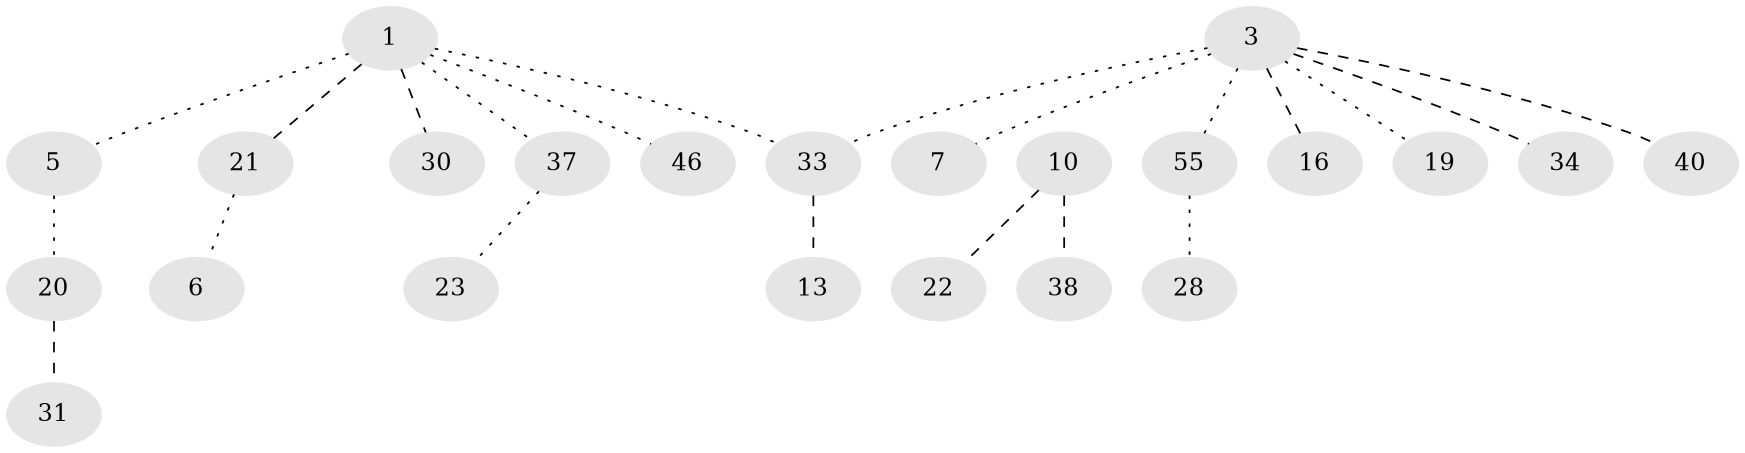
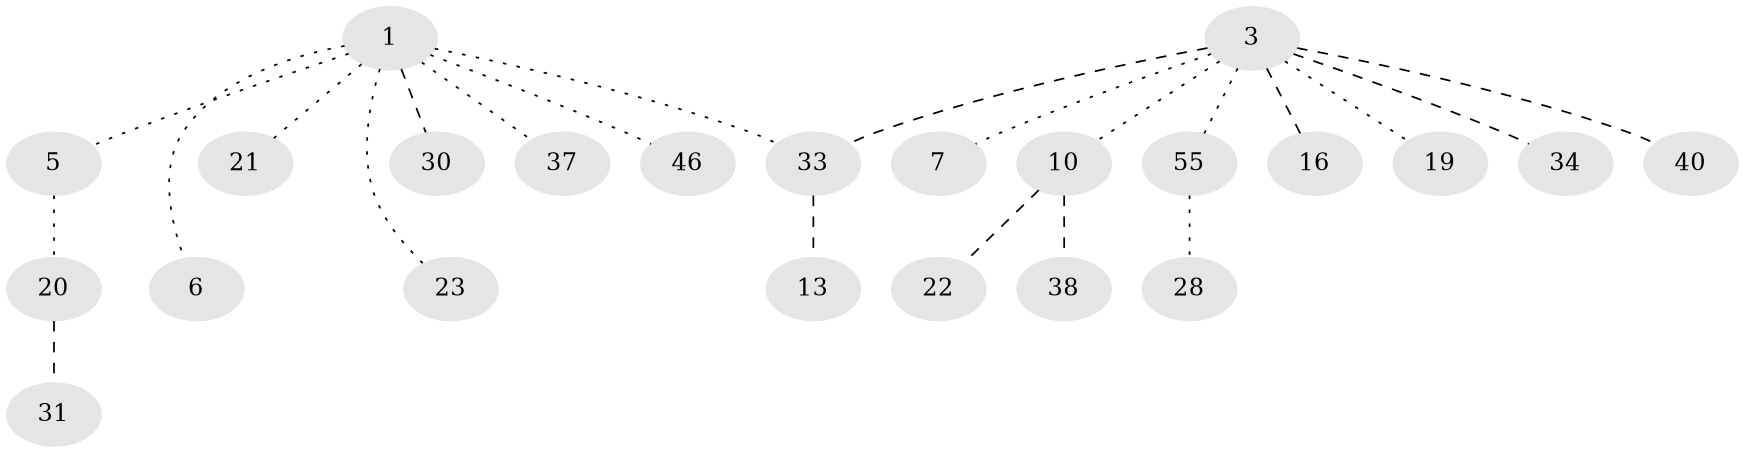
(1026, 88) -> (1026, 88)
(318, 101) -> (318, 101)
none -> (1158, 101)
(507, 226) -> (369, 174)
(221, 227) -> (191, 122)
